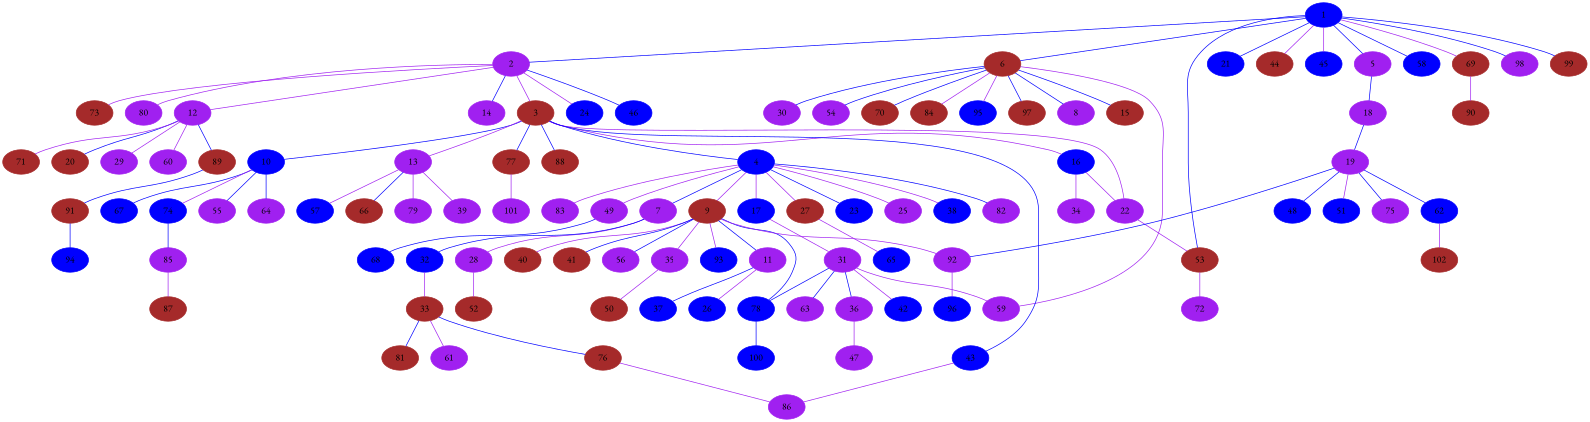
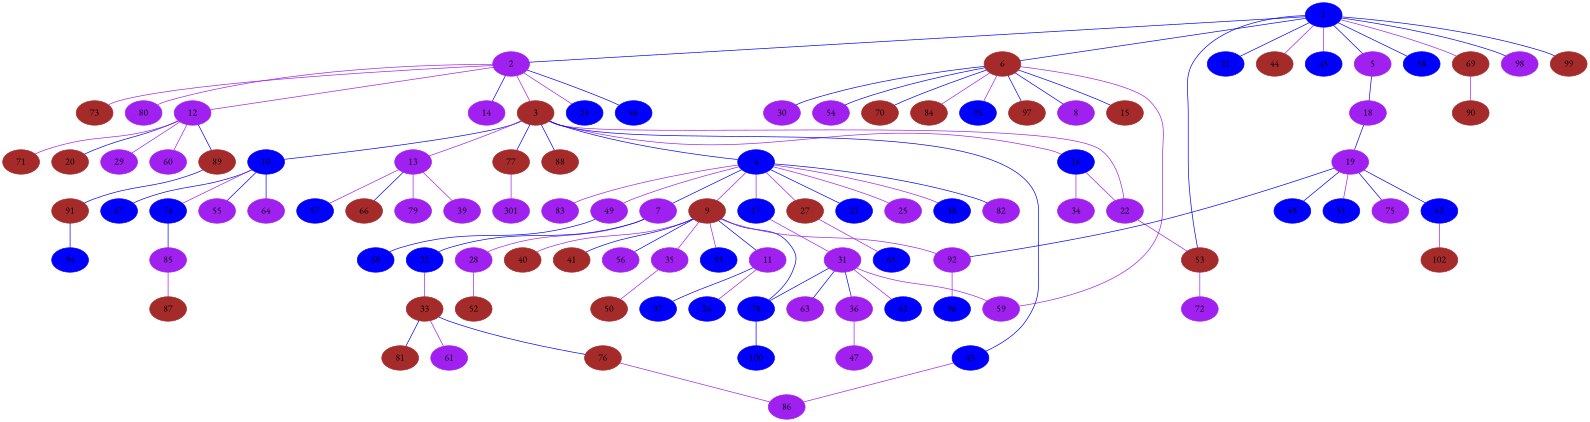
(511, 211) -> (511, 211)
